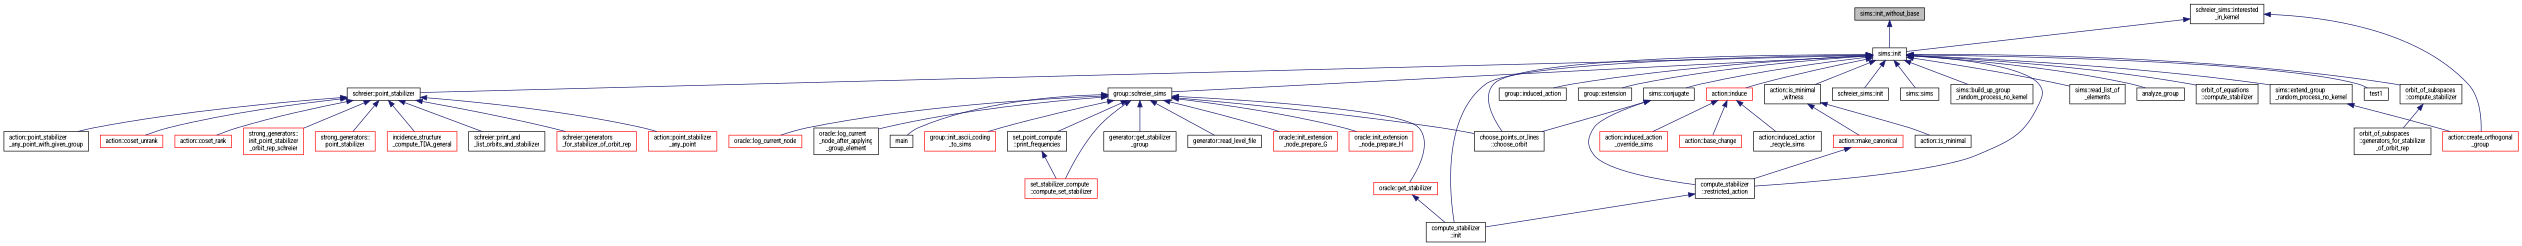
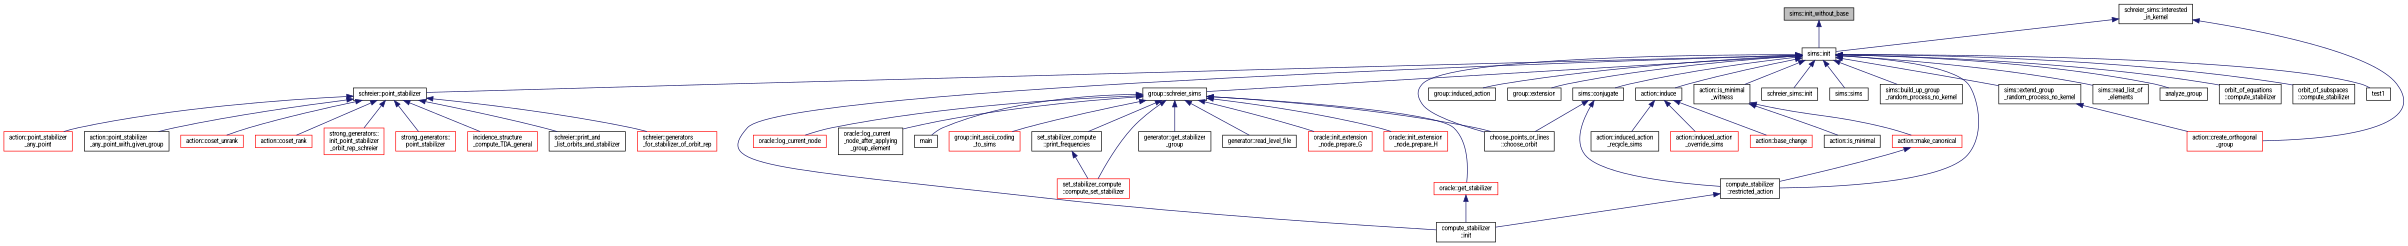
(1729, 94) -> (1659, 94)
(1037, 141) -> (1067, 141)
(2393, 141) -> none
